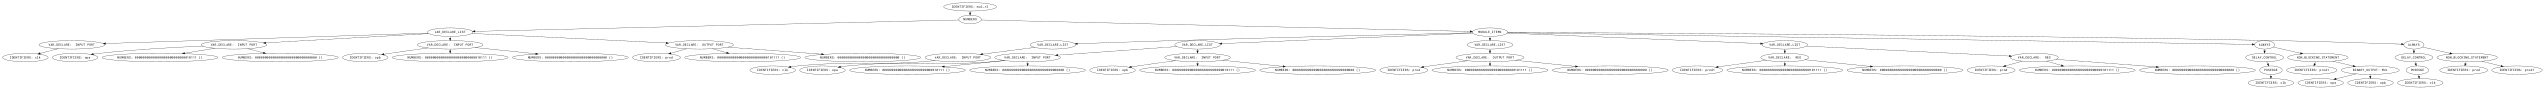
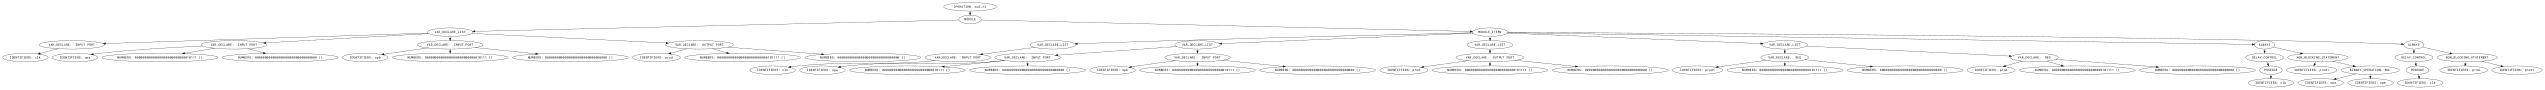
(970, 7) -> (970, 7)
(970, 19) -> (970, 19)
(2370, 70) -> (2370, 70)
